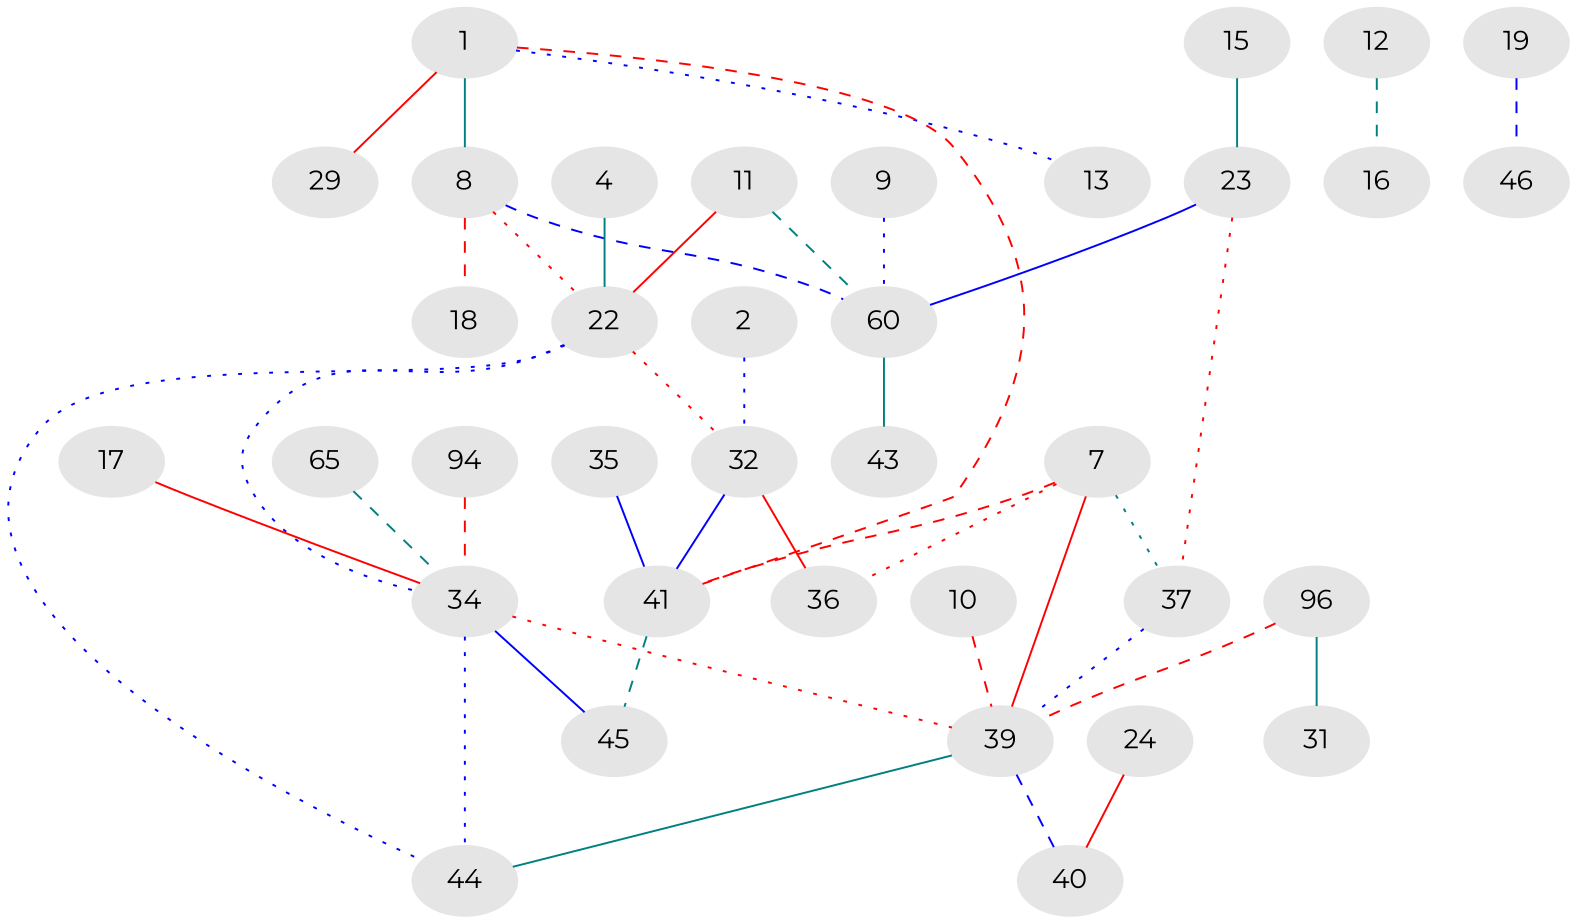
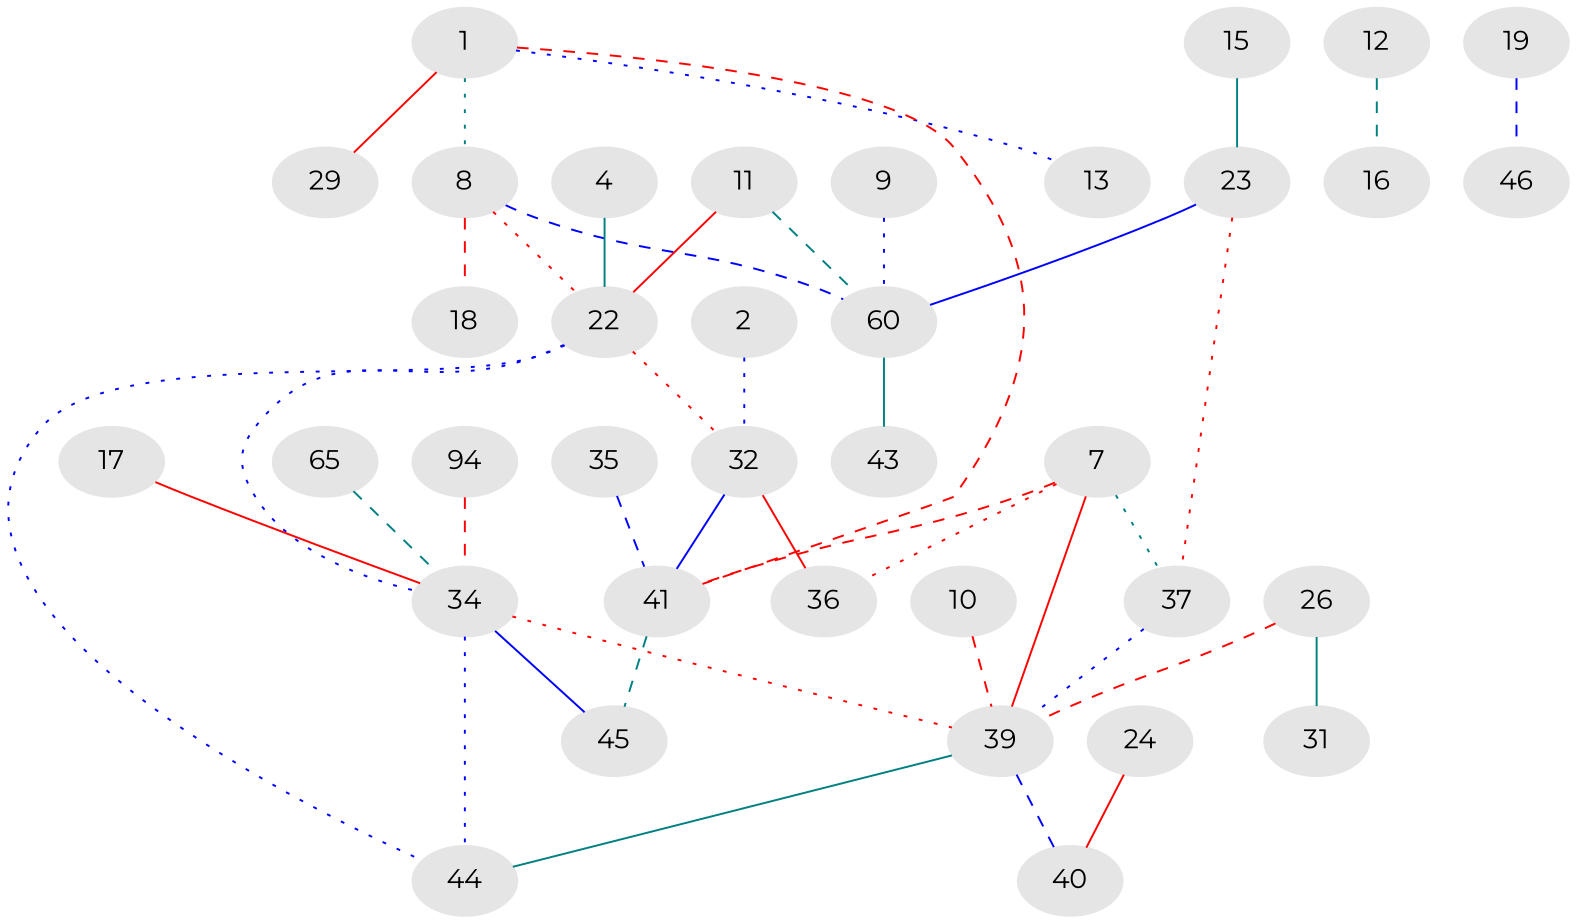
(465, 113) -> (465, 113)
(631, 531) -> (631, 531)
(1317, 601) -> (1317, 601)
